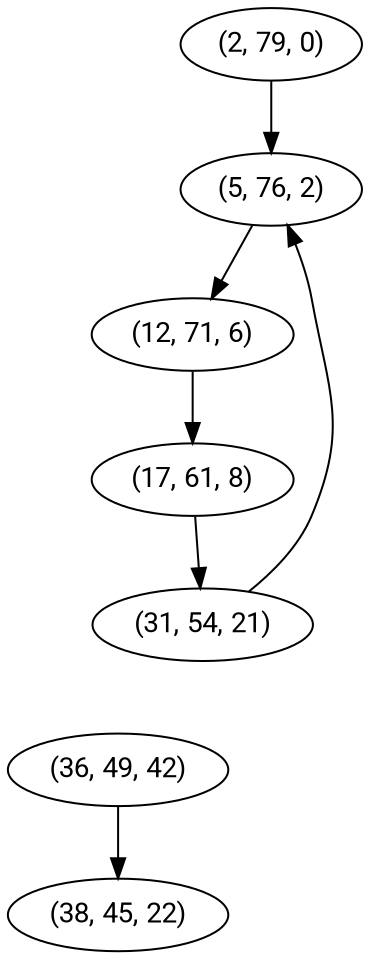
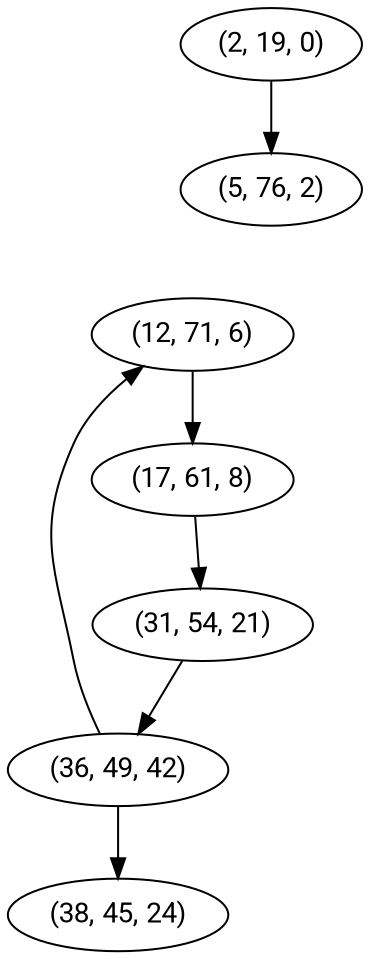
(271, 44) -> (271, 44)
(237, 253) -> (52, 548)
(333, 429) -> (166, 689)
(118, 915) -> (118, 915)
